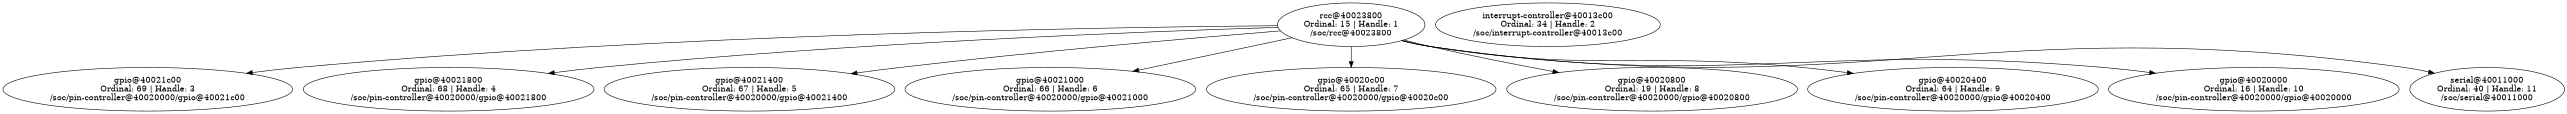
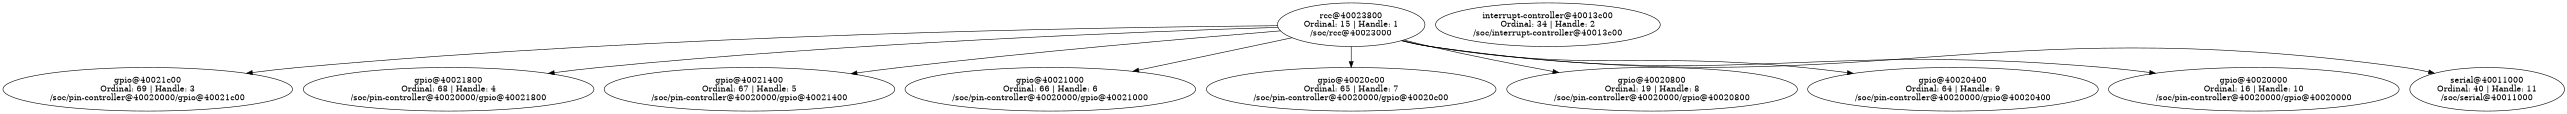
(1351, 25) -> (1351, 25)
